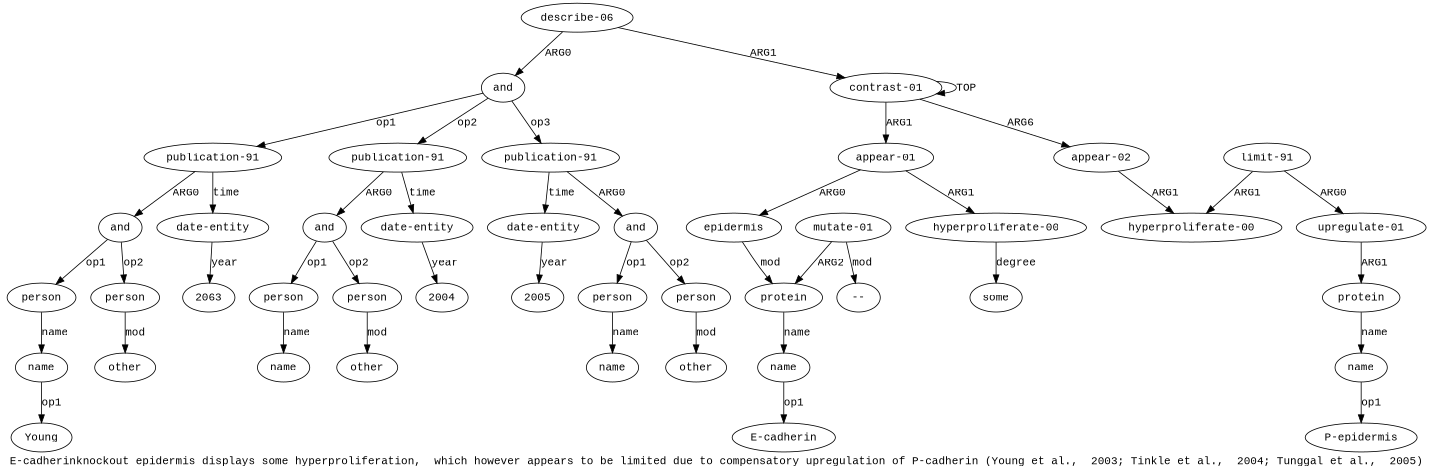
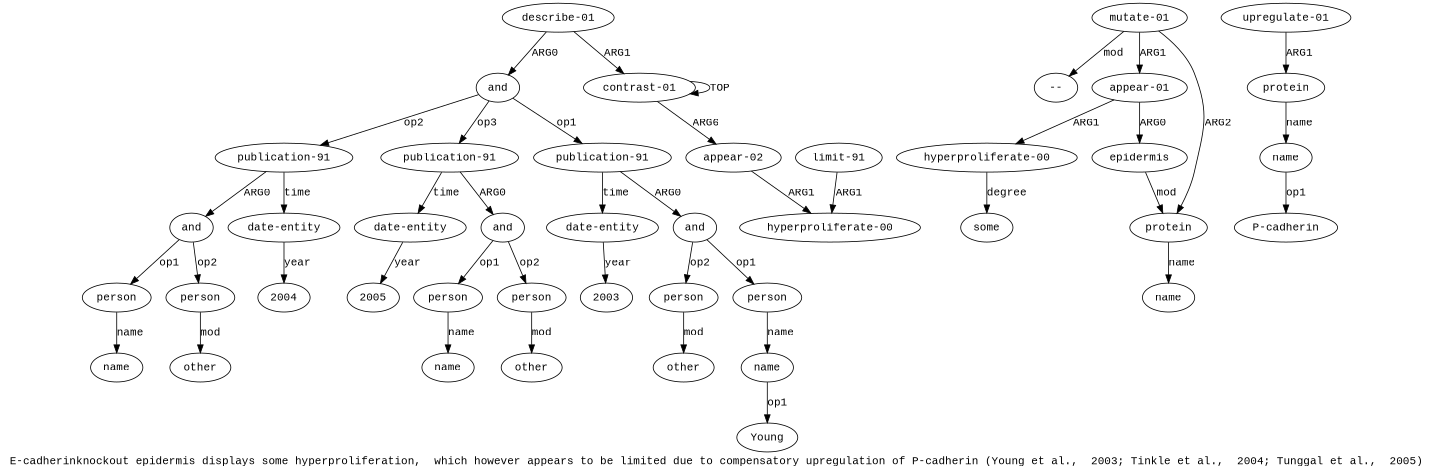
(577, 18) -> (558, 18)
(886, 119) -> (1140, 49)
(1310, 190) -> none
(209, 298) -> (606, 298)
(784, 437) -> none
(1361, 437) -> (1286, 228)
